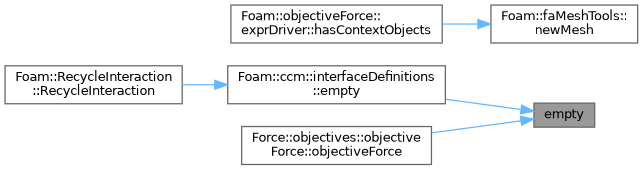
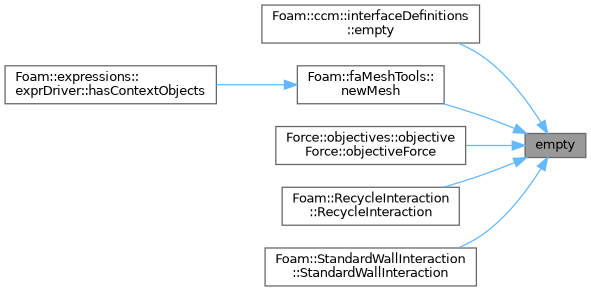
(337, 24) -> (111, 85)
(198, 85) -> (479, 176)
none -> (479, 115)
none -> (371, 267)
